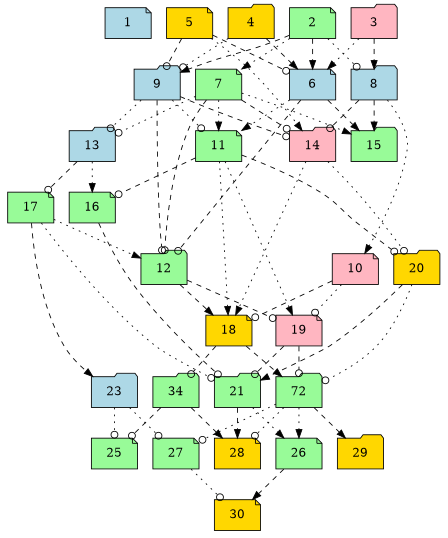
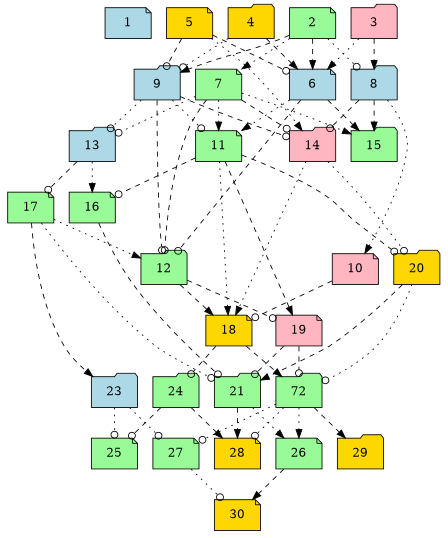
(257, 234) -> (257, 234)
(330, 297) -> none
(176, 392) -> (176, 392)
